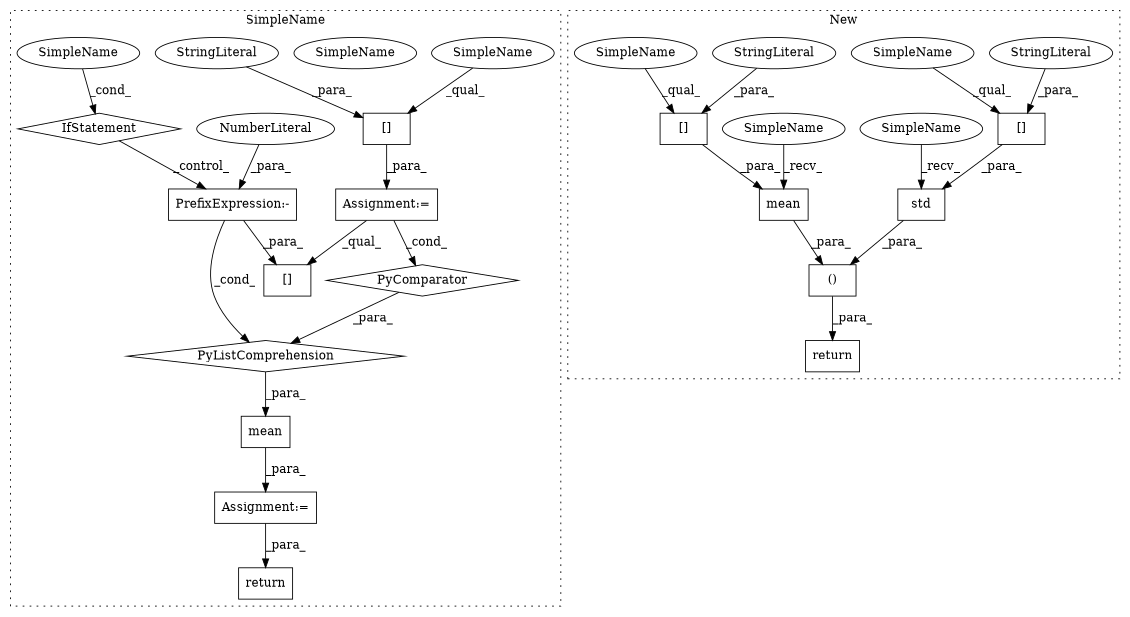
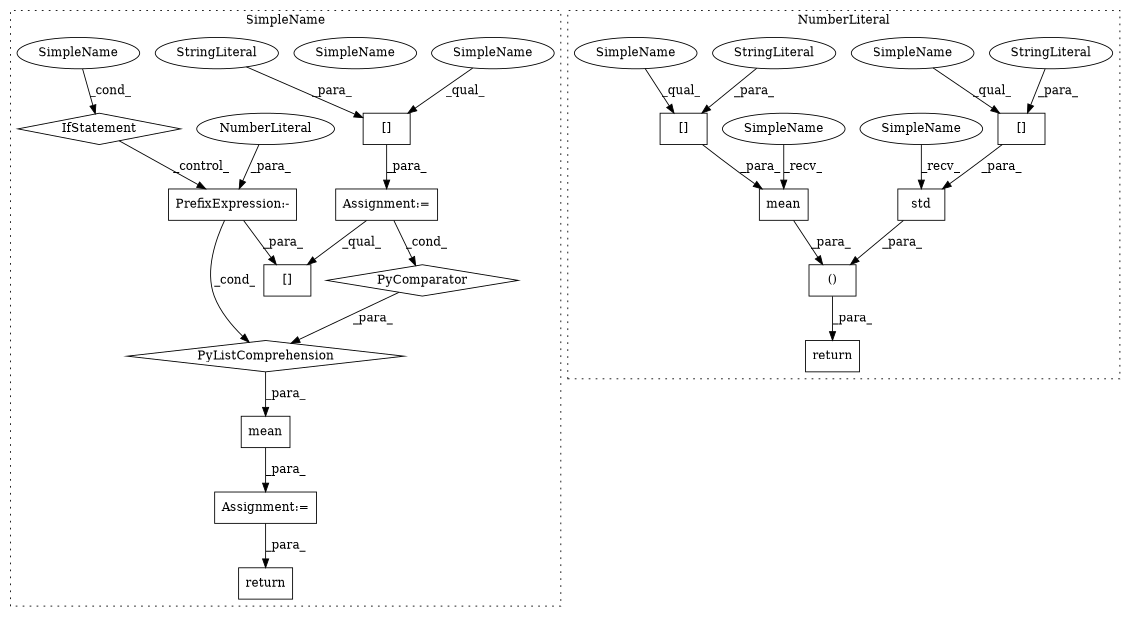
(844, 20) -> (844, 20)
